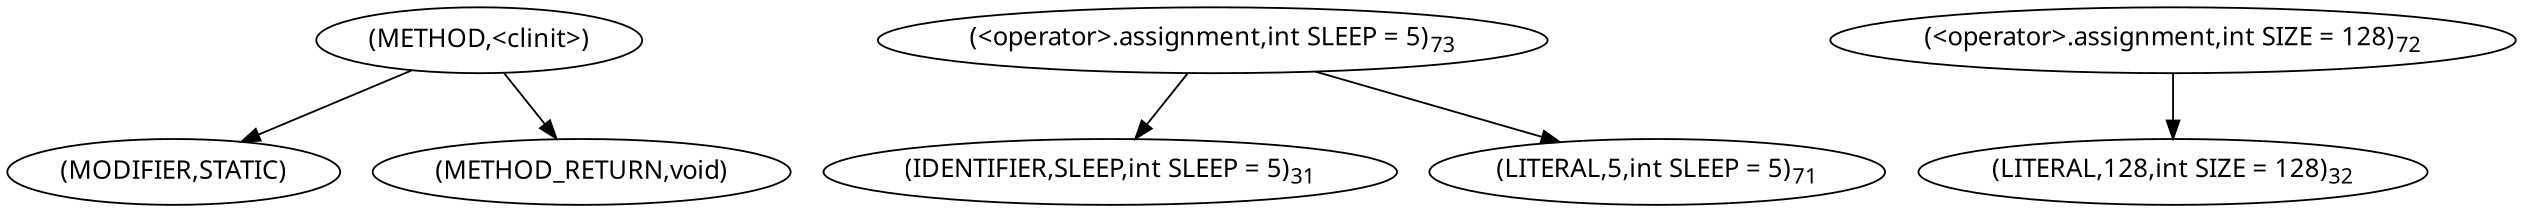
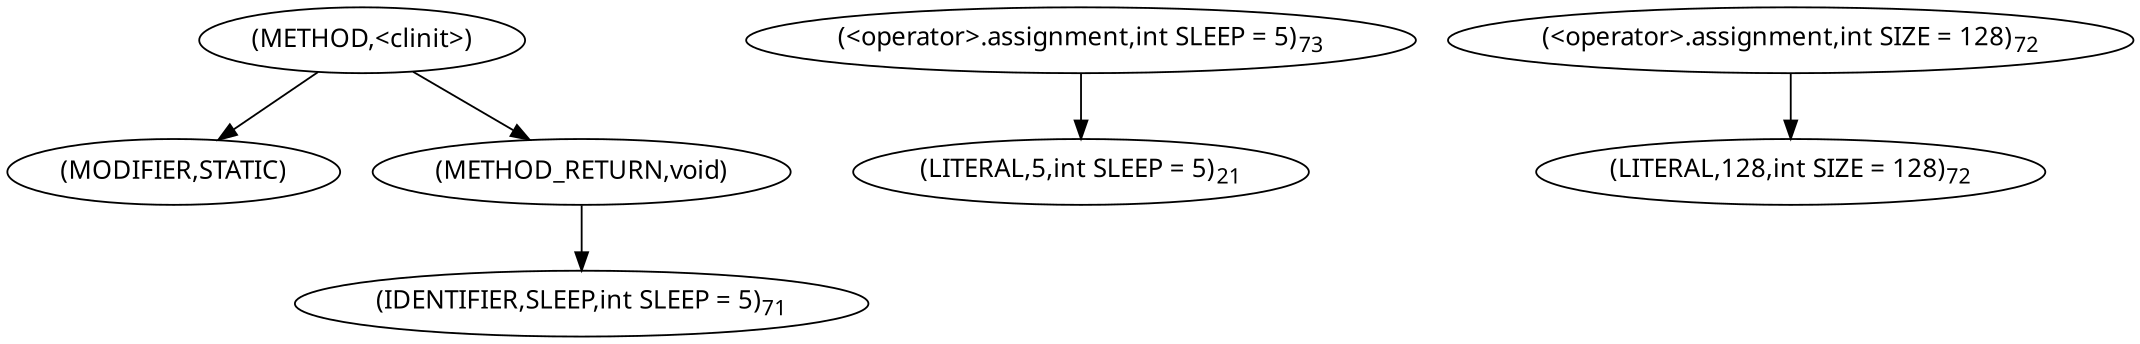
(1167, 99) -> (582, 229)
(1303, 169) -> (775, 301)
(1805, 169) -> (1229, 169)
(2341, 169) -> (1959, 169)
